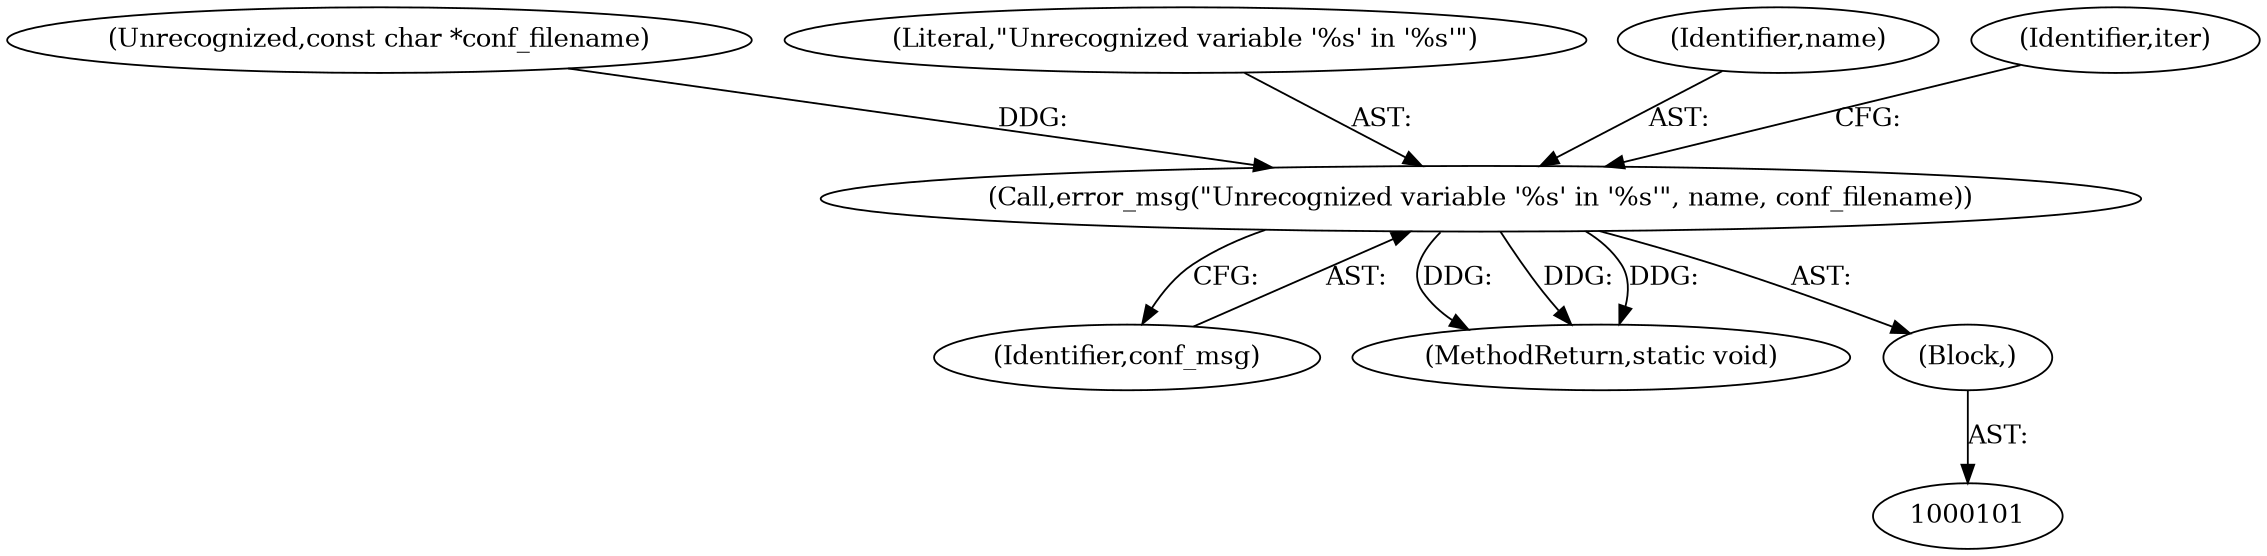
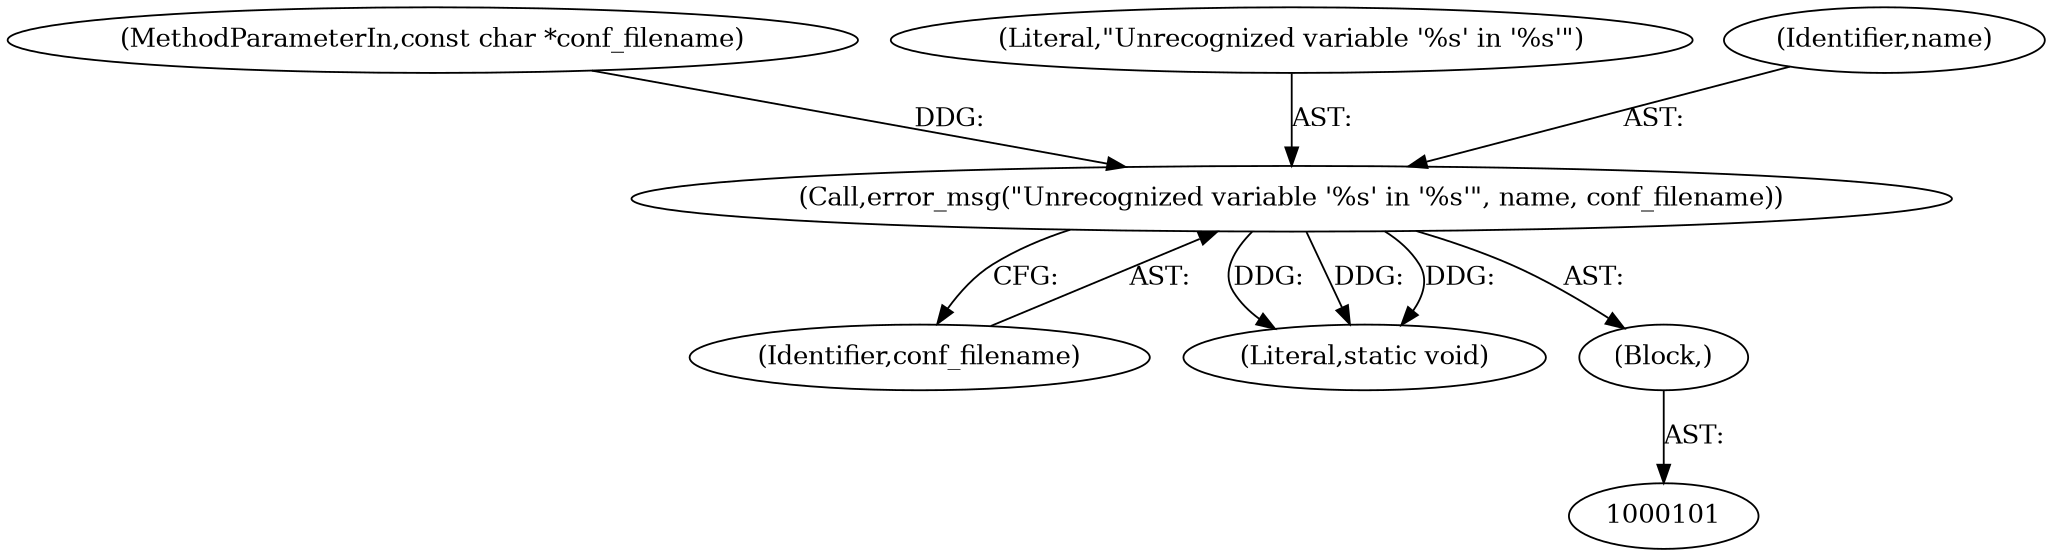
(379, 40) -> (433, 40)
(2116, 40) -> none
(1127, 357) -> (920, 357)
(1601, 357) -> (1365, 357)
